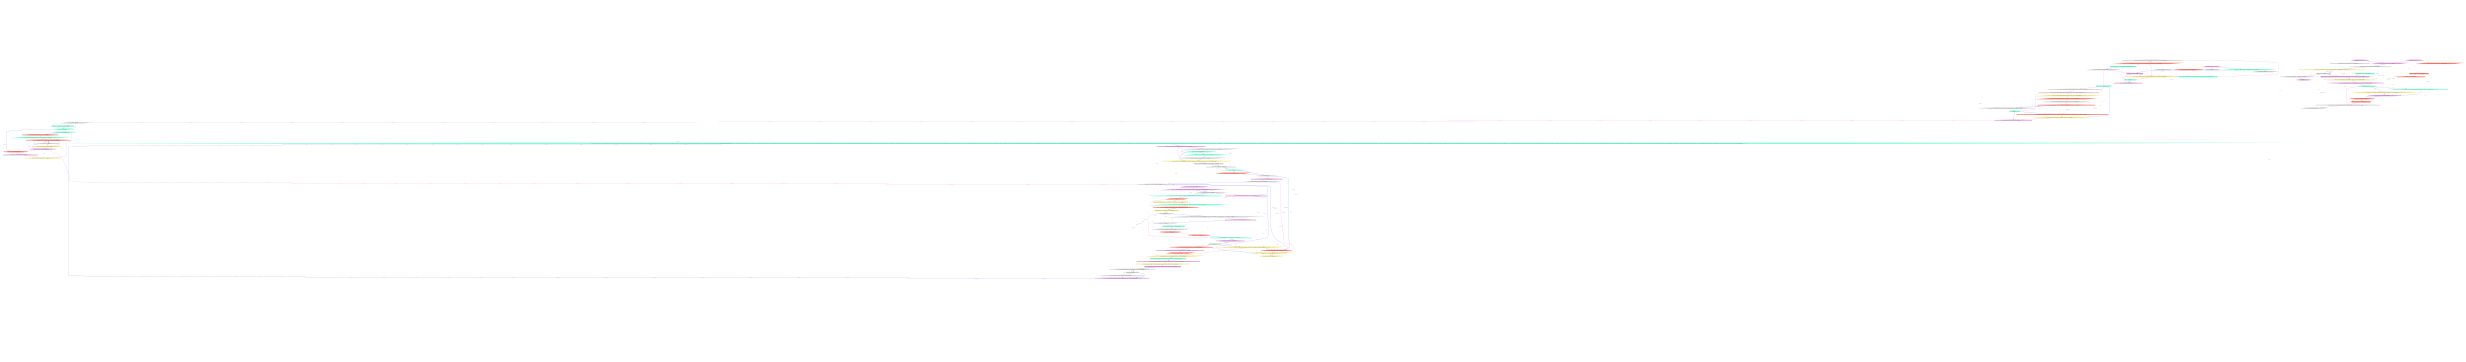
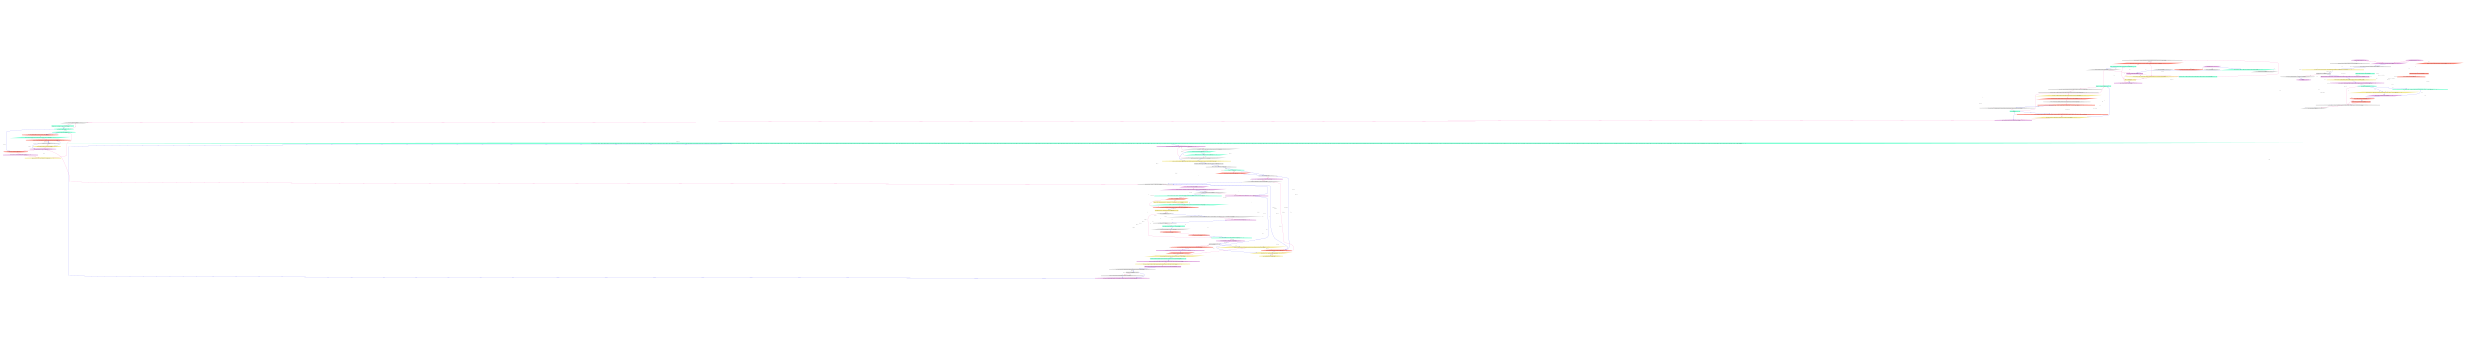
(2130, 80) -> (2130, 80)
